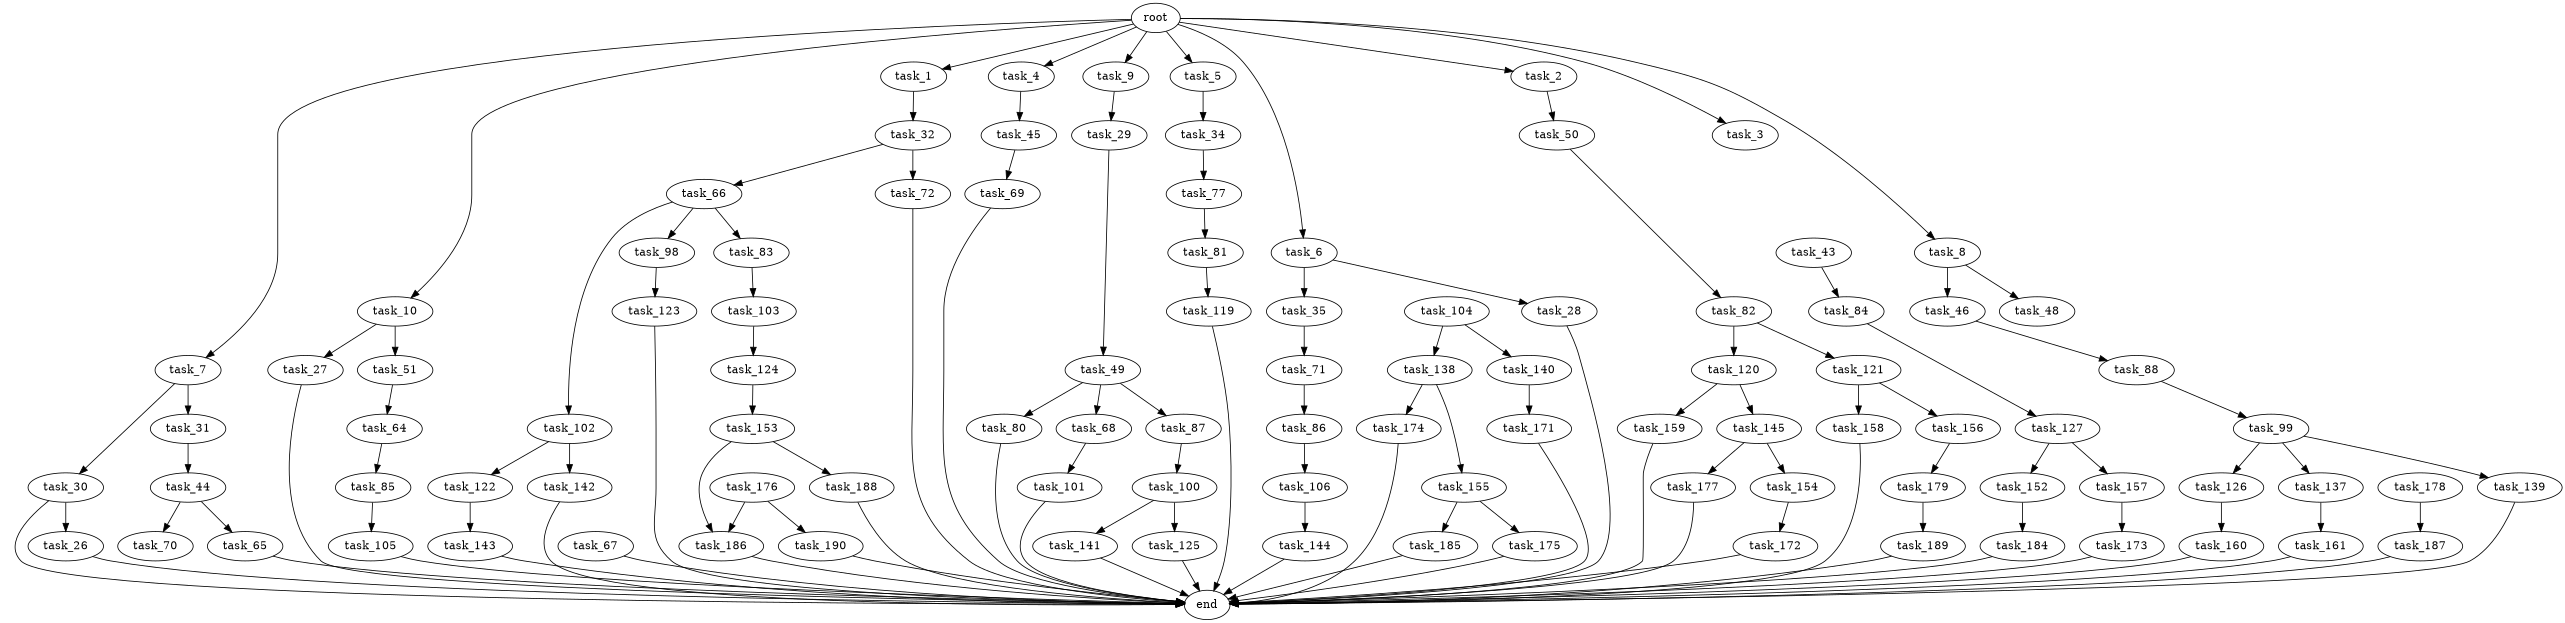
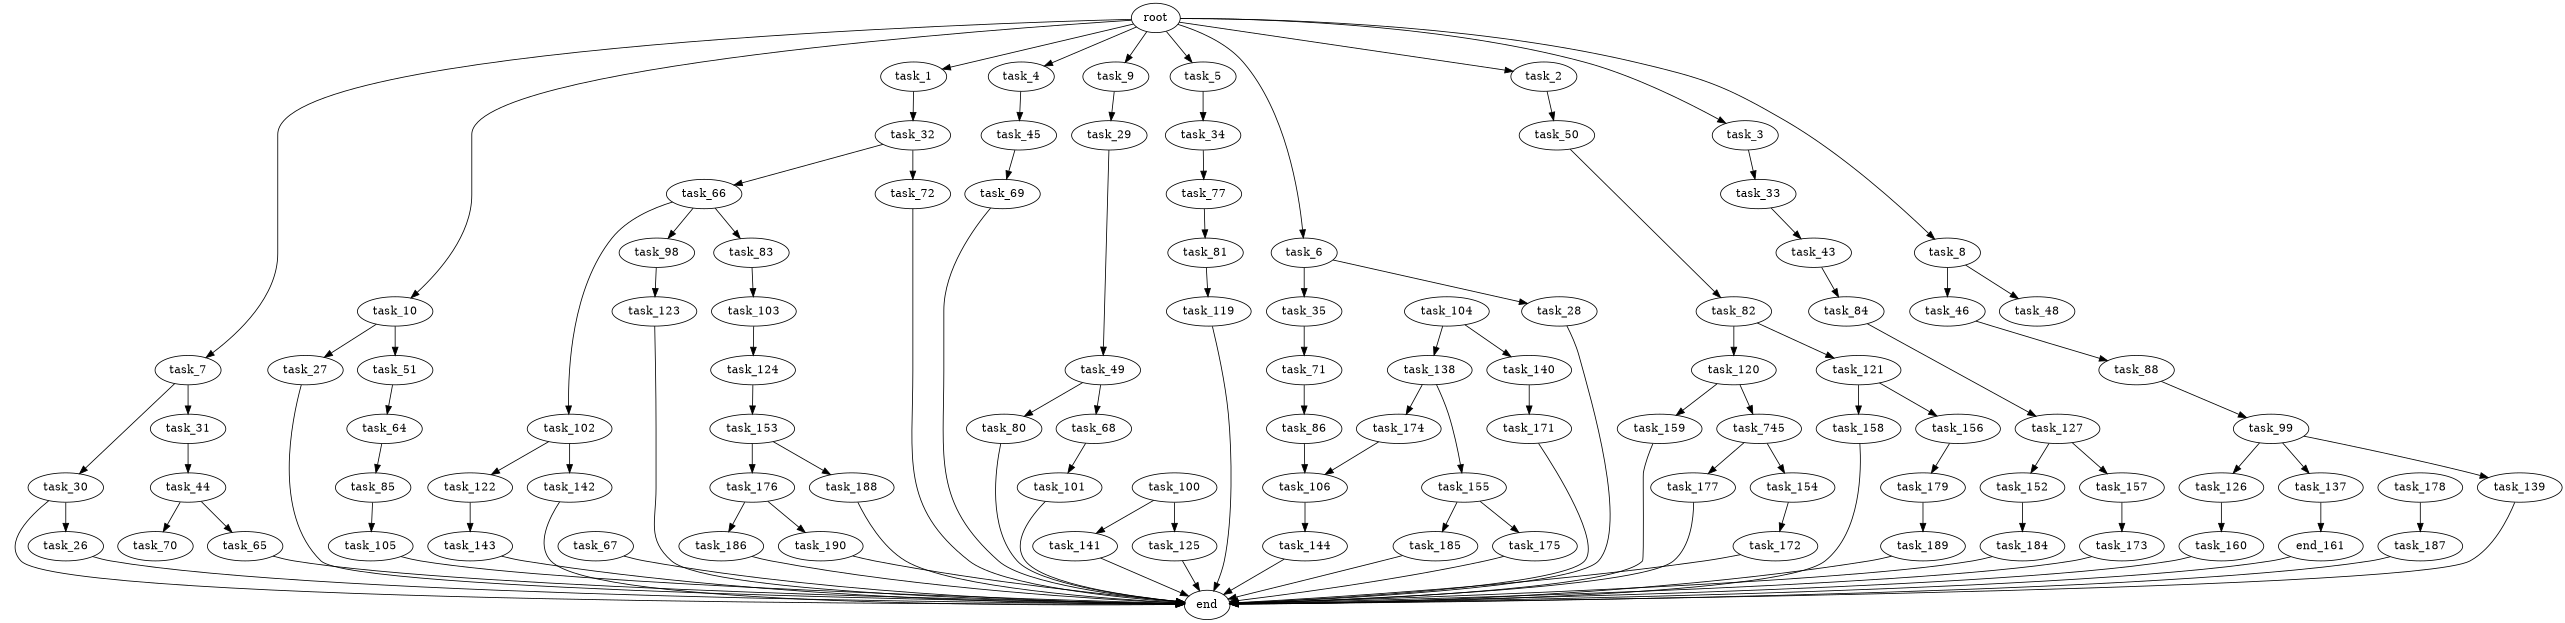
none -> (1758, 194)
(1184, 429) -> none
(1759, 429) -> (1759, 429)
(701, 478) -> (752, 454)
(2321, 546) -> (2321, 546)
(1355, 560) -> (1355, 456)
